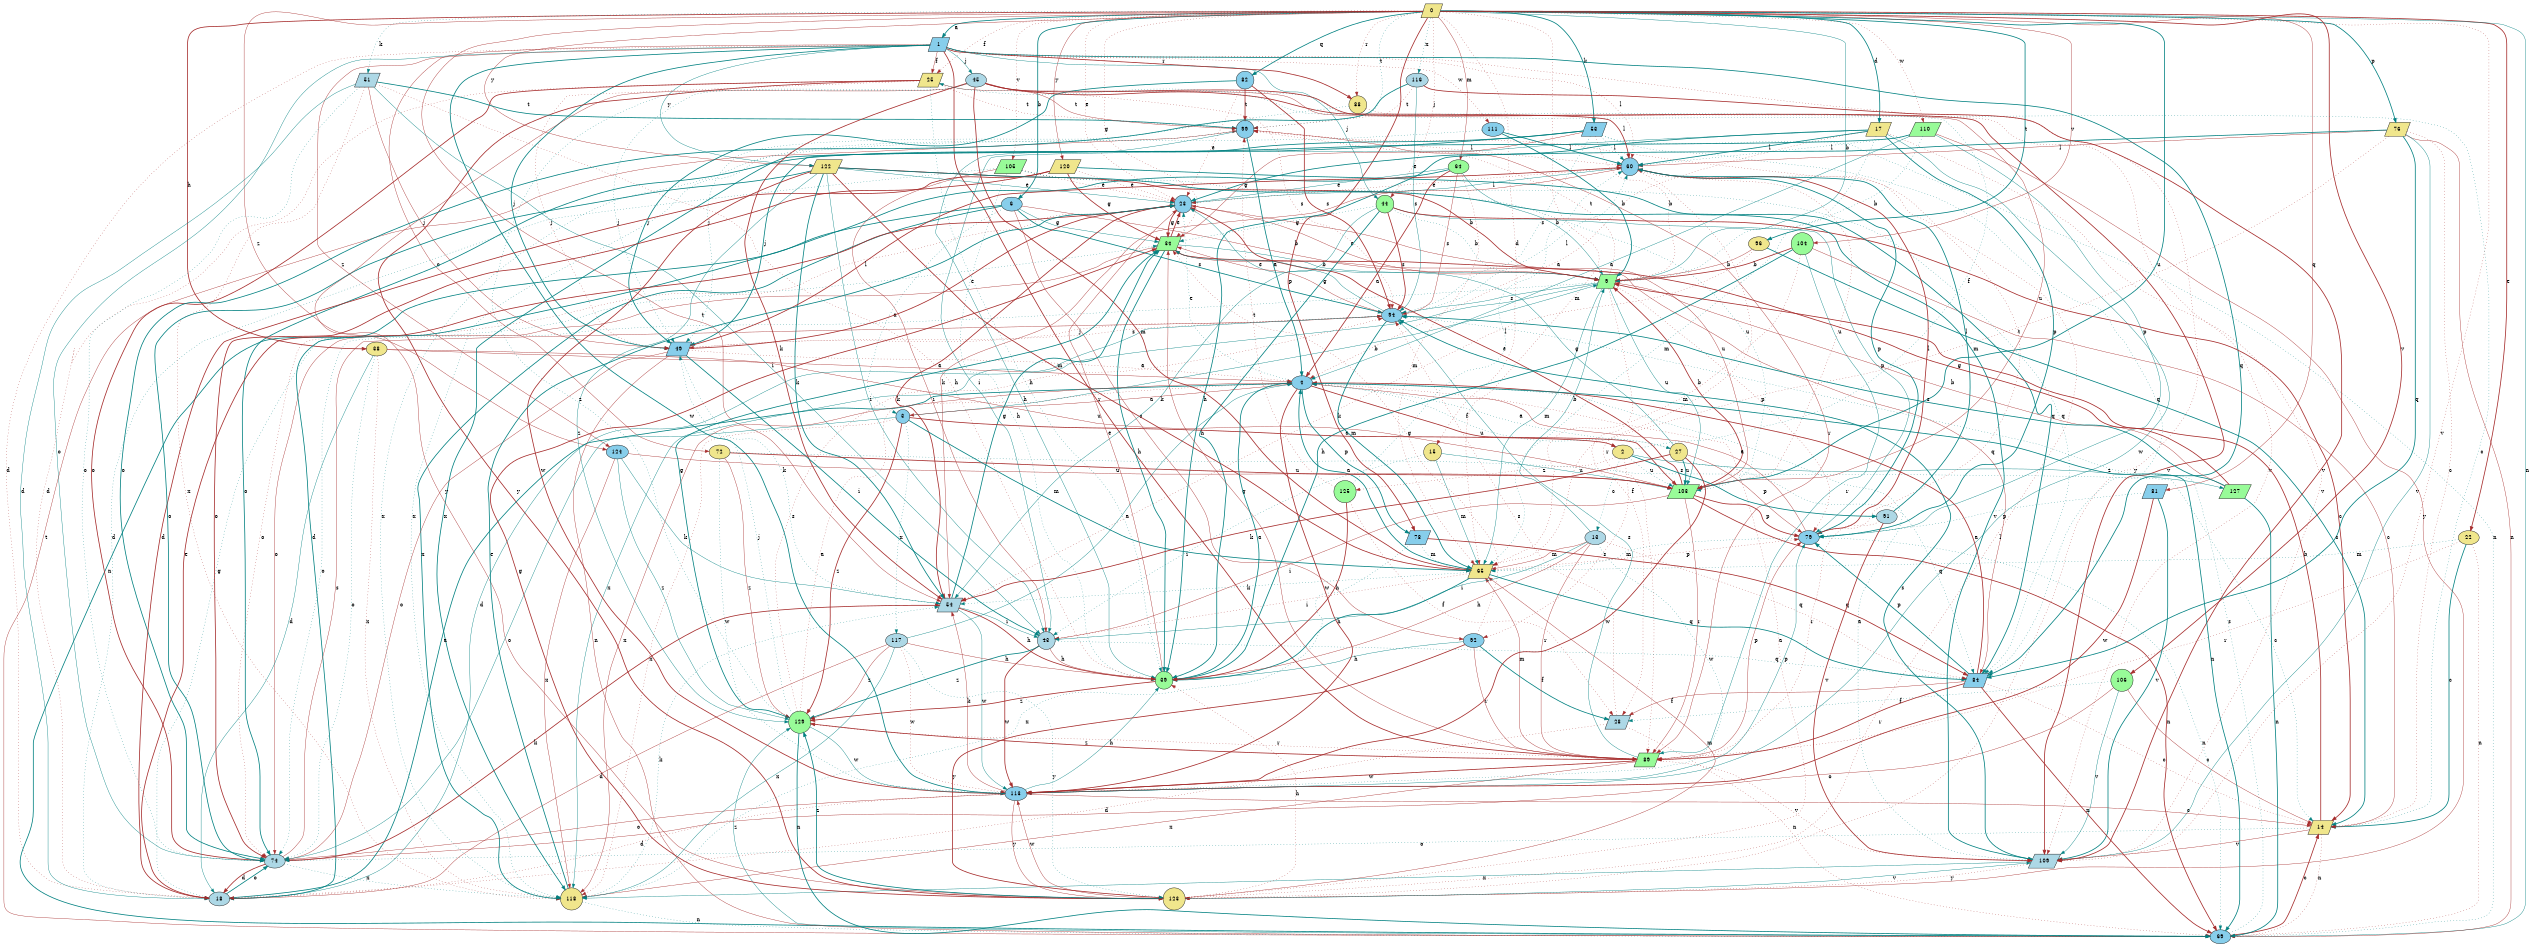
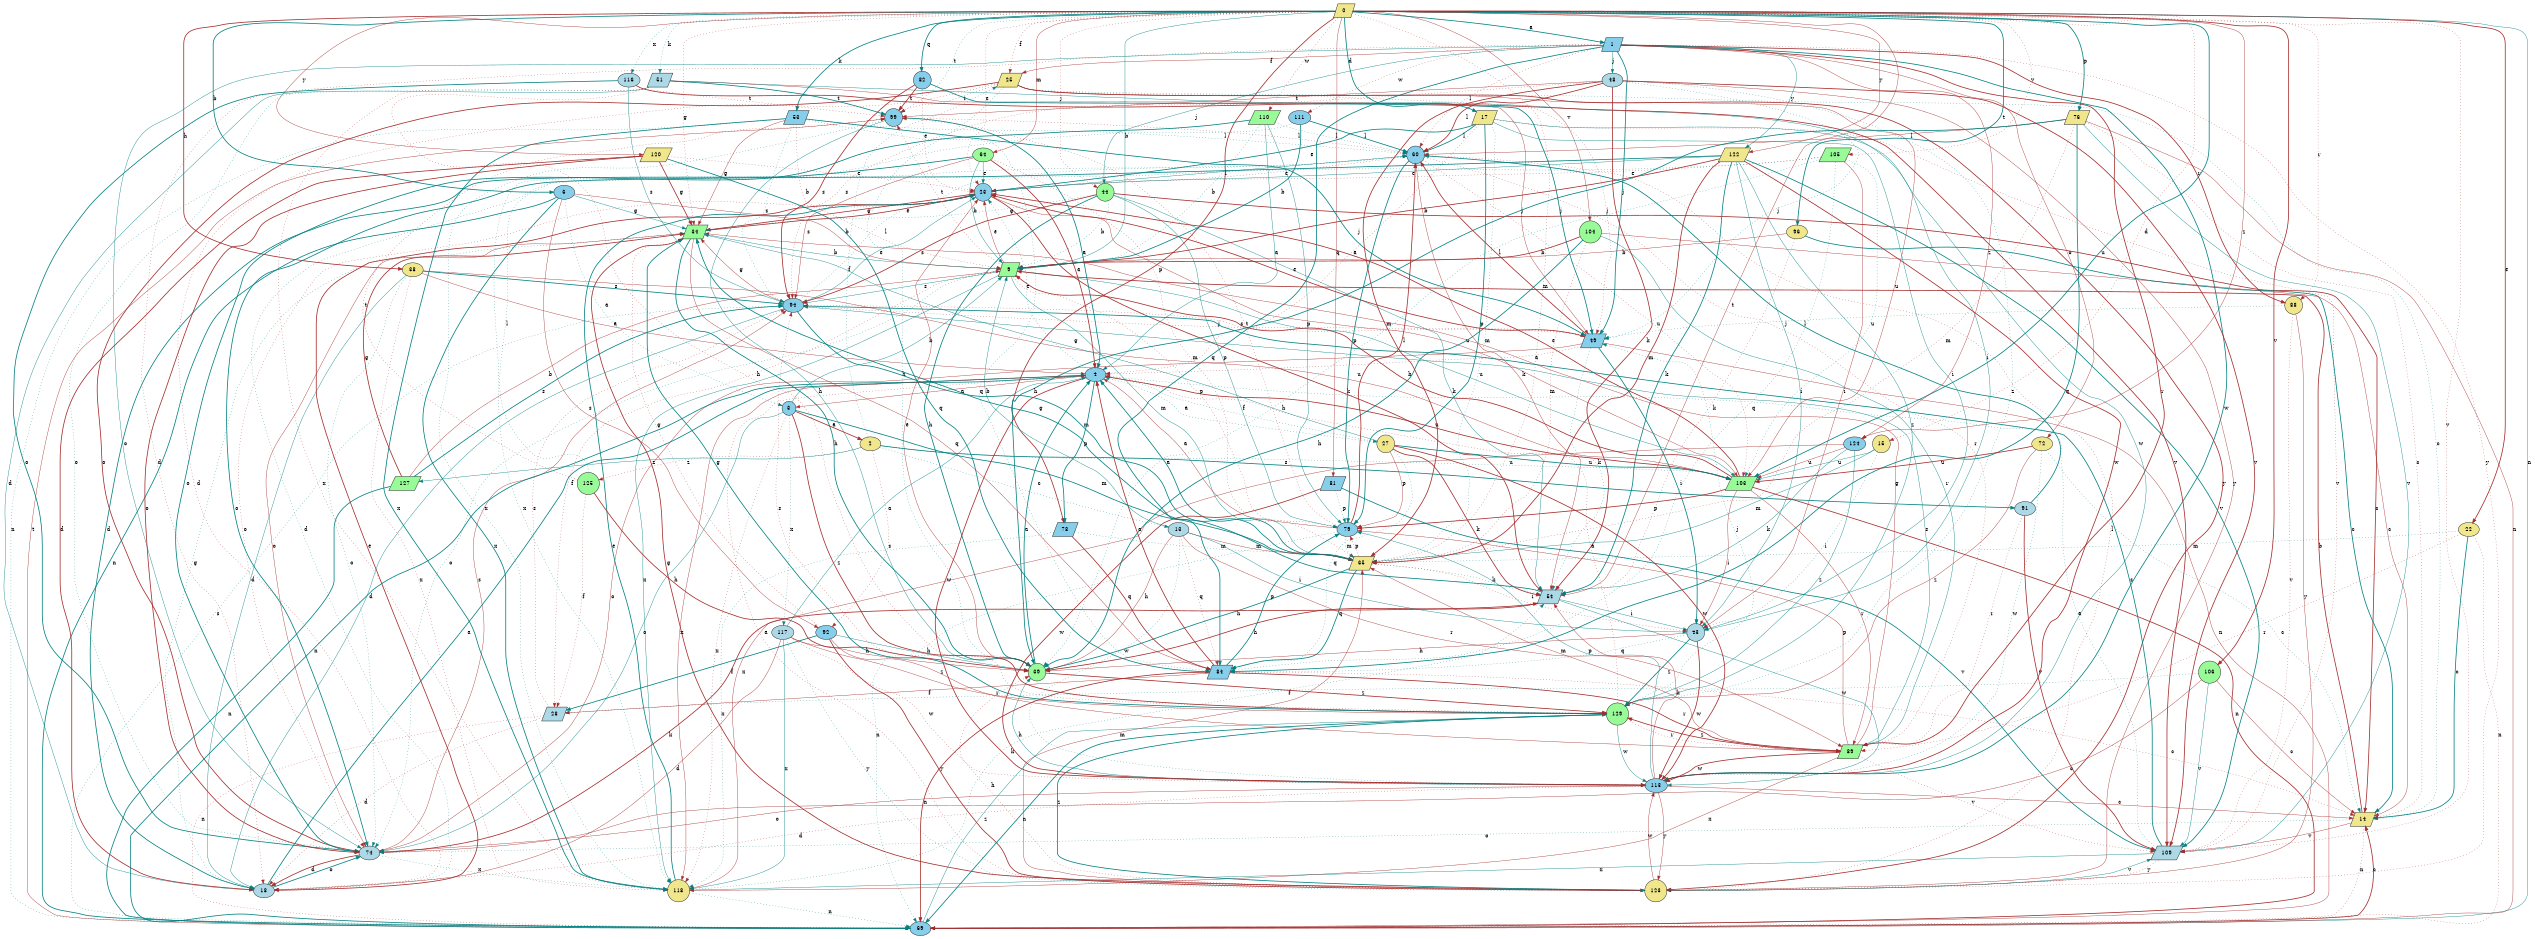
(976, 80) -> (1612, 80)
(1195, 266) -> (601, 287)
(1751, 297) -> none
(2300, 863) -> (2248, 858)
